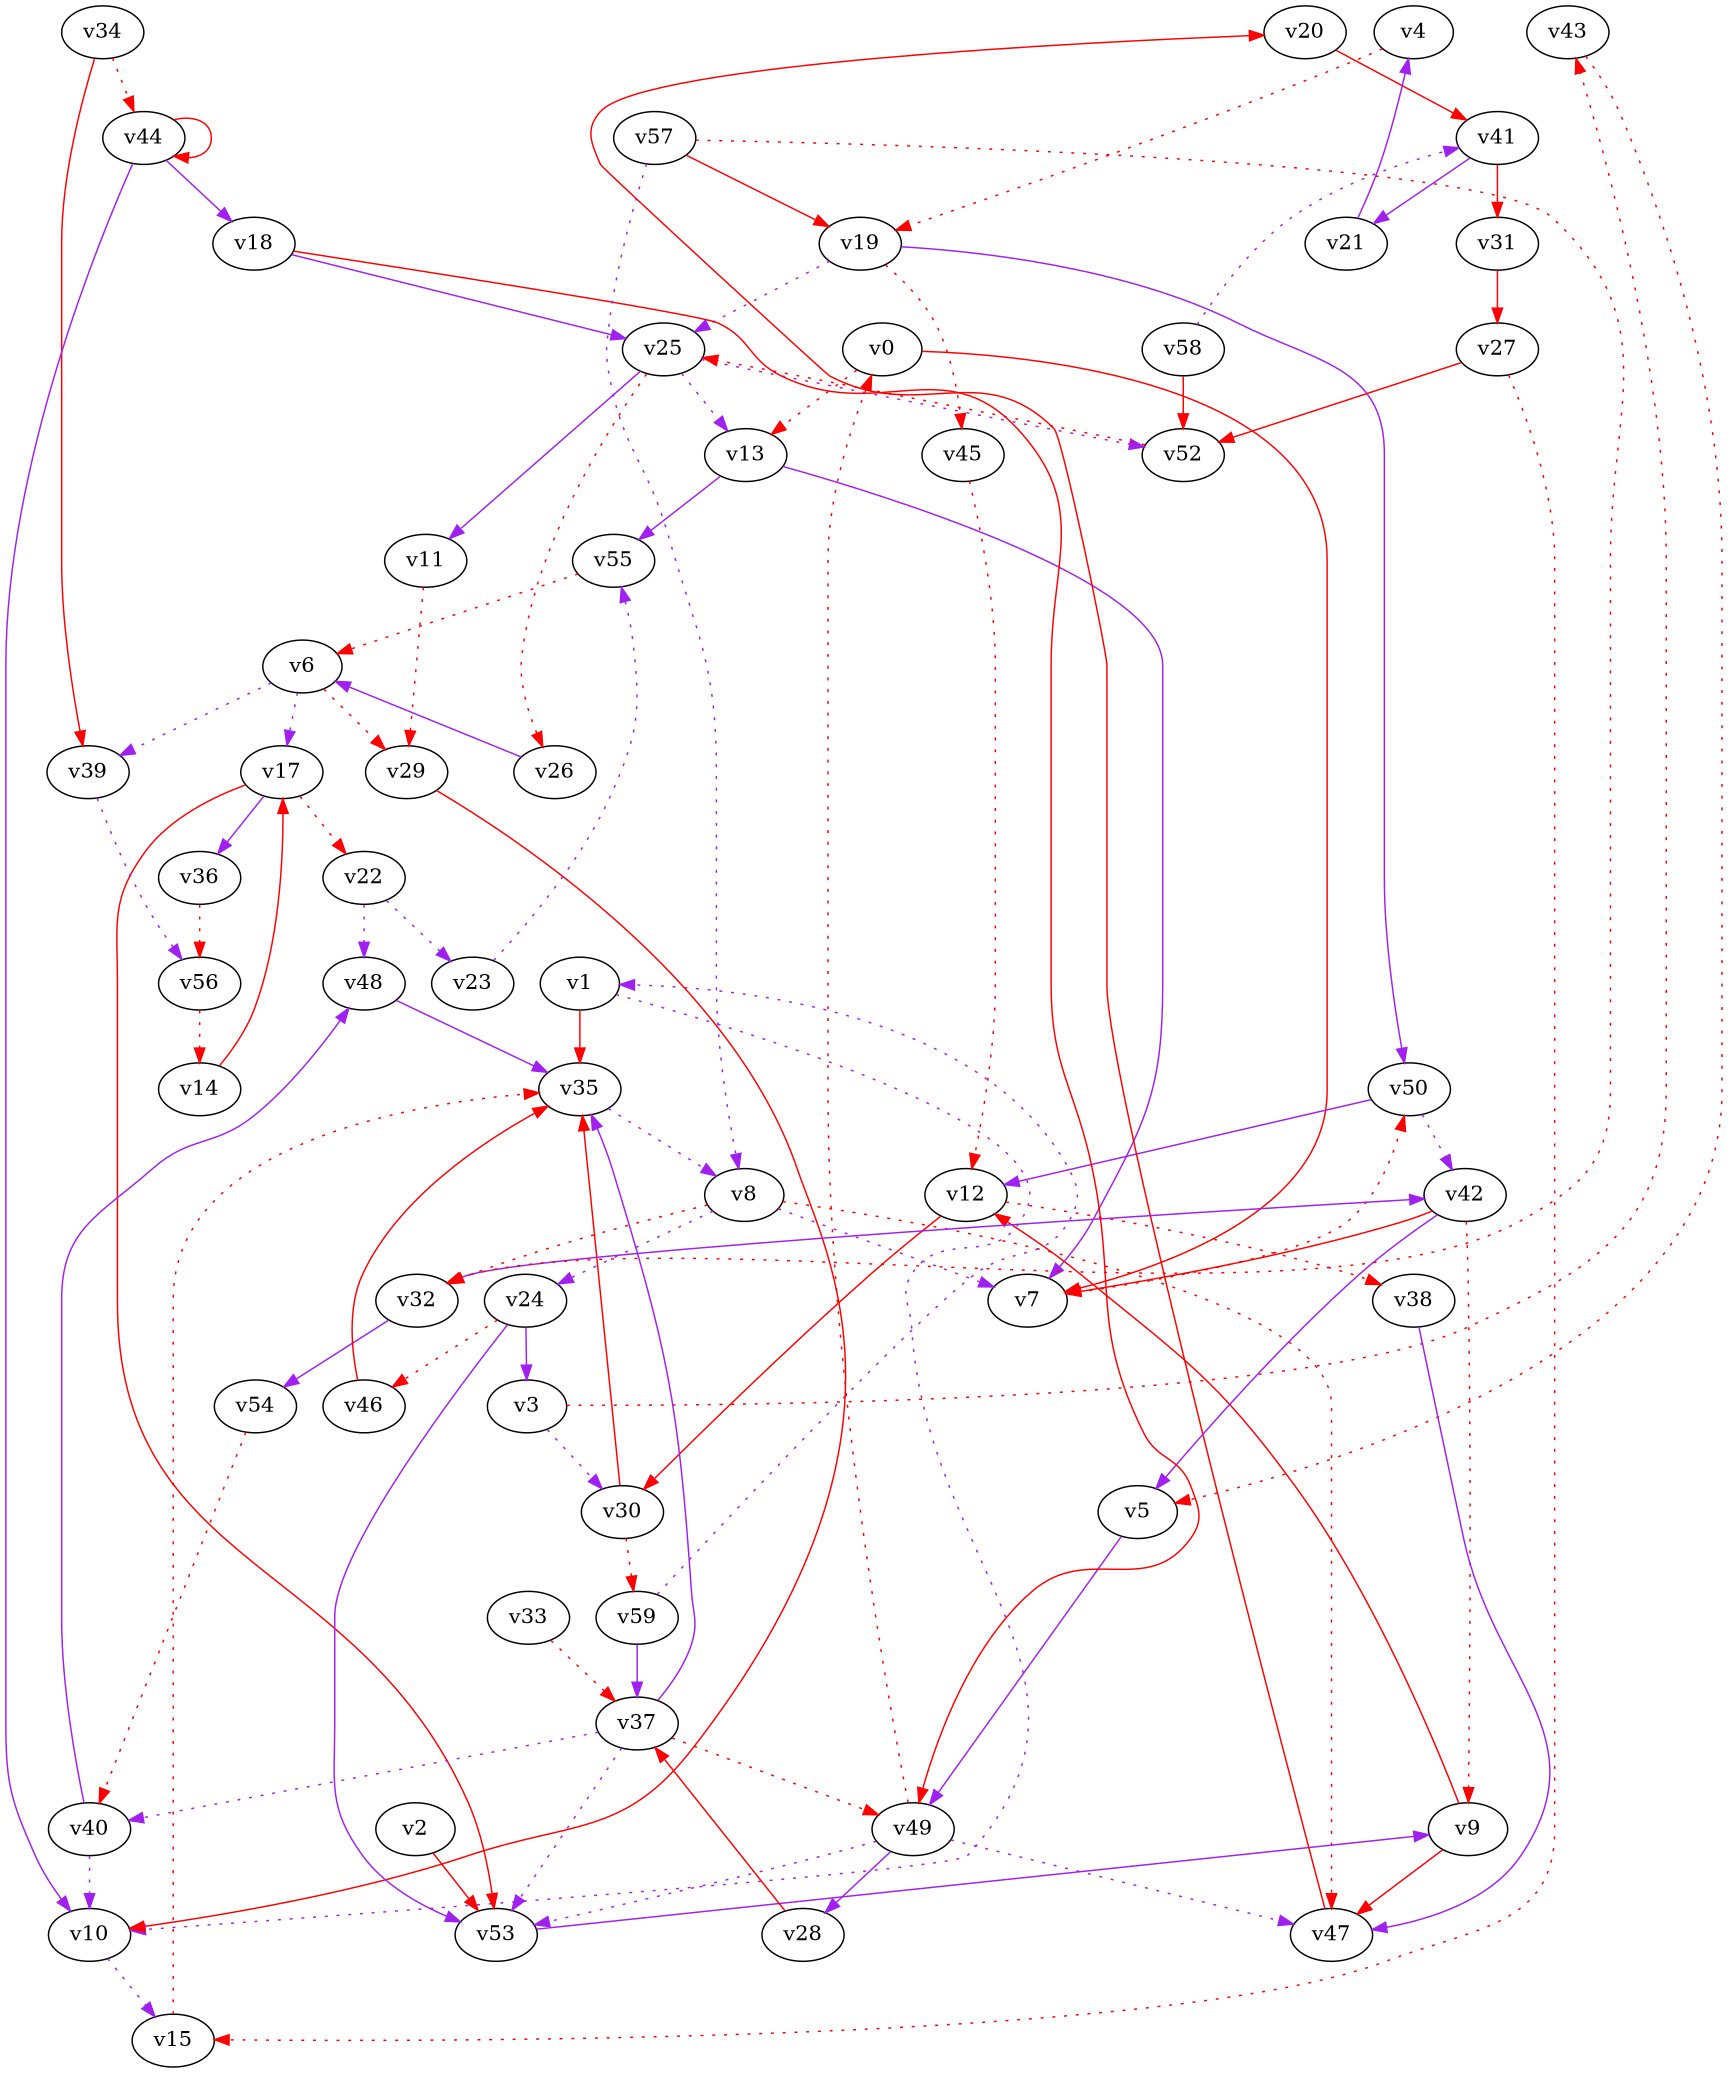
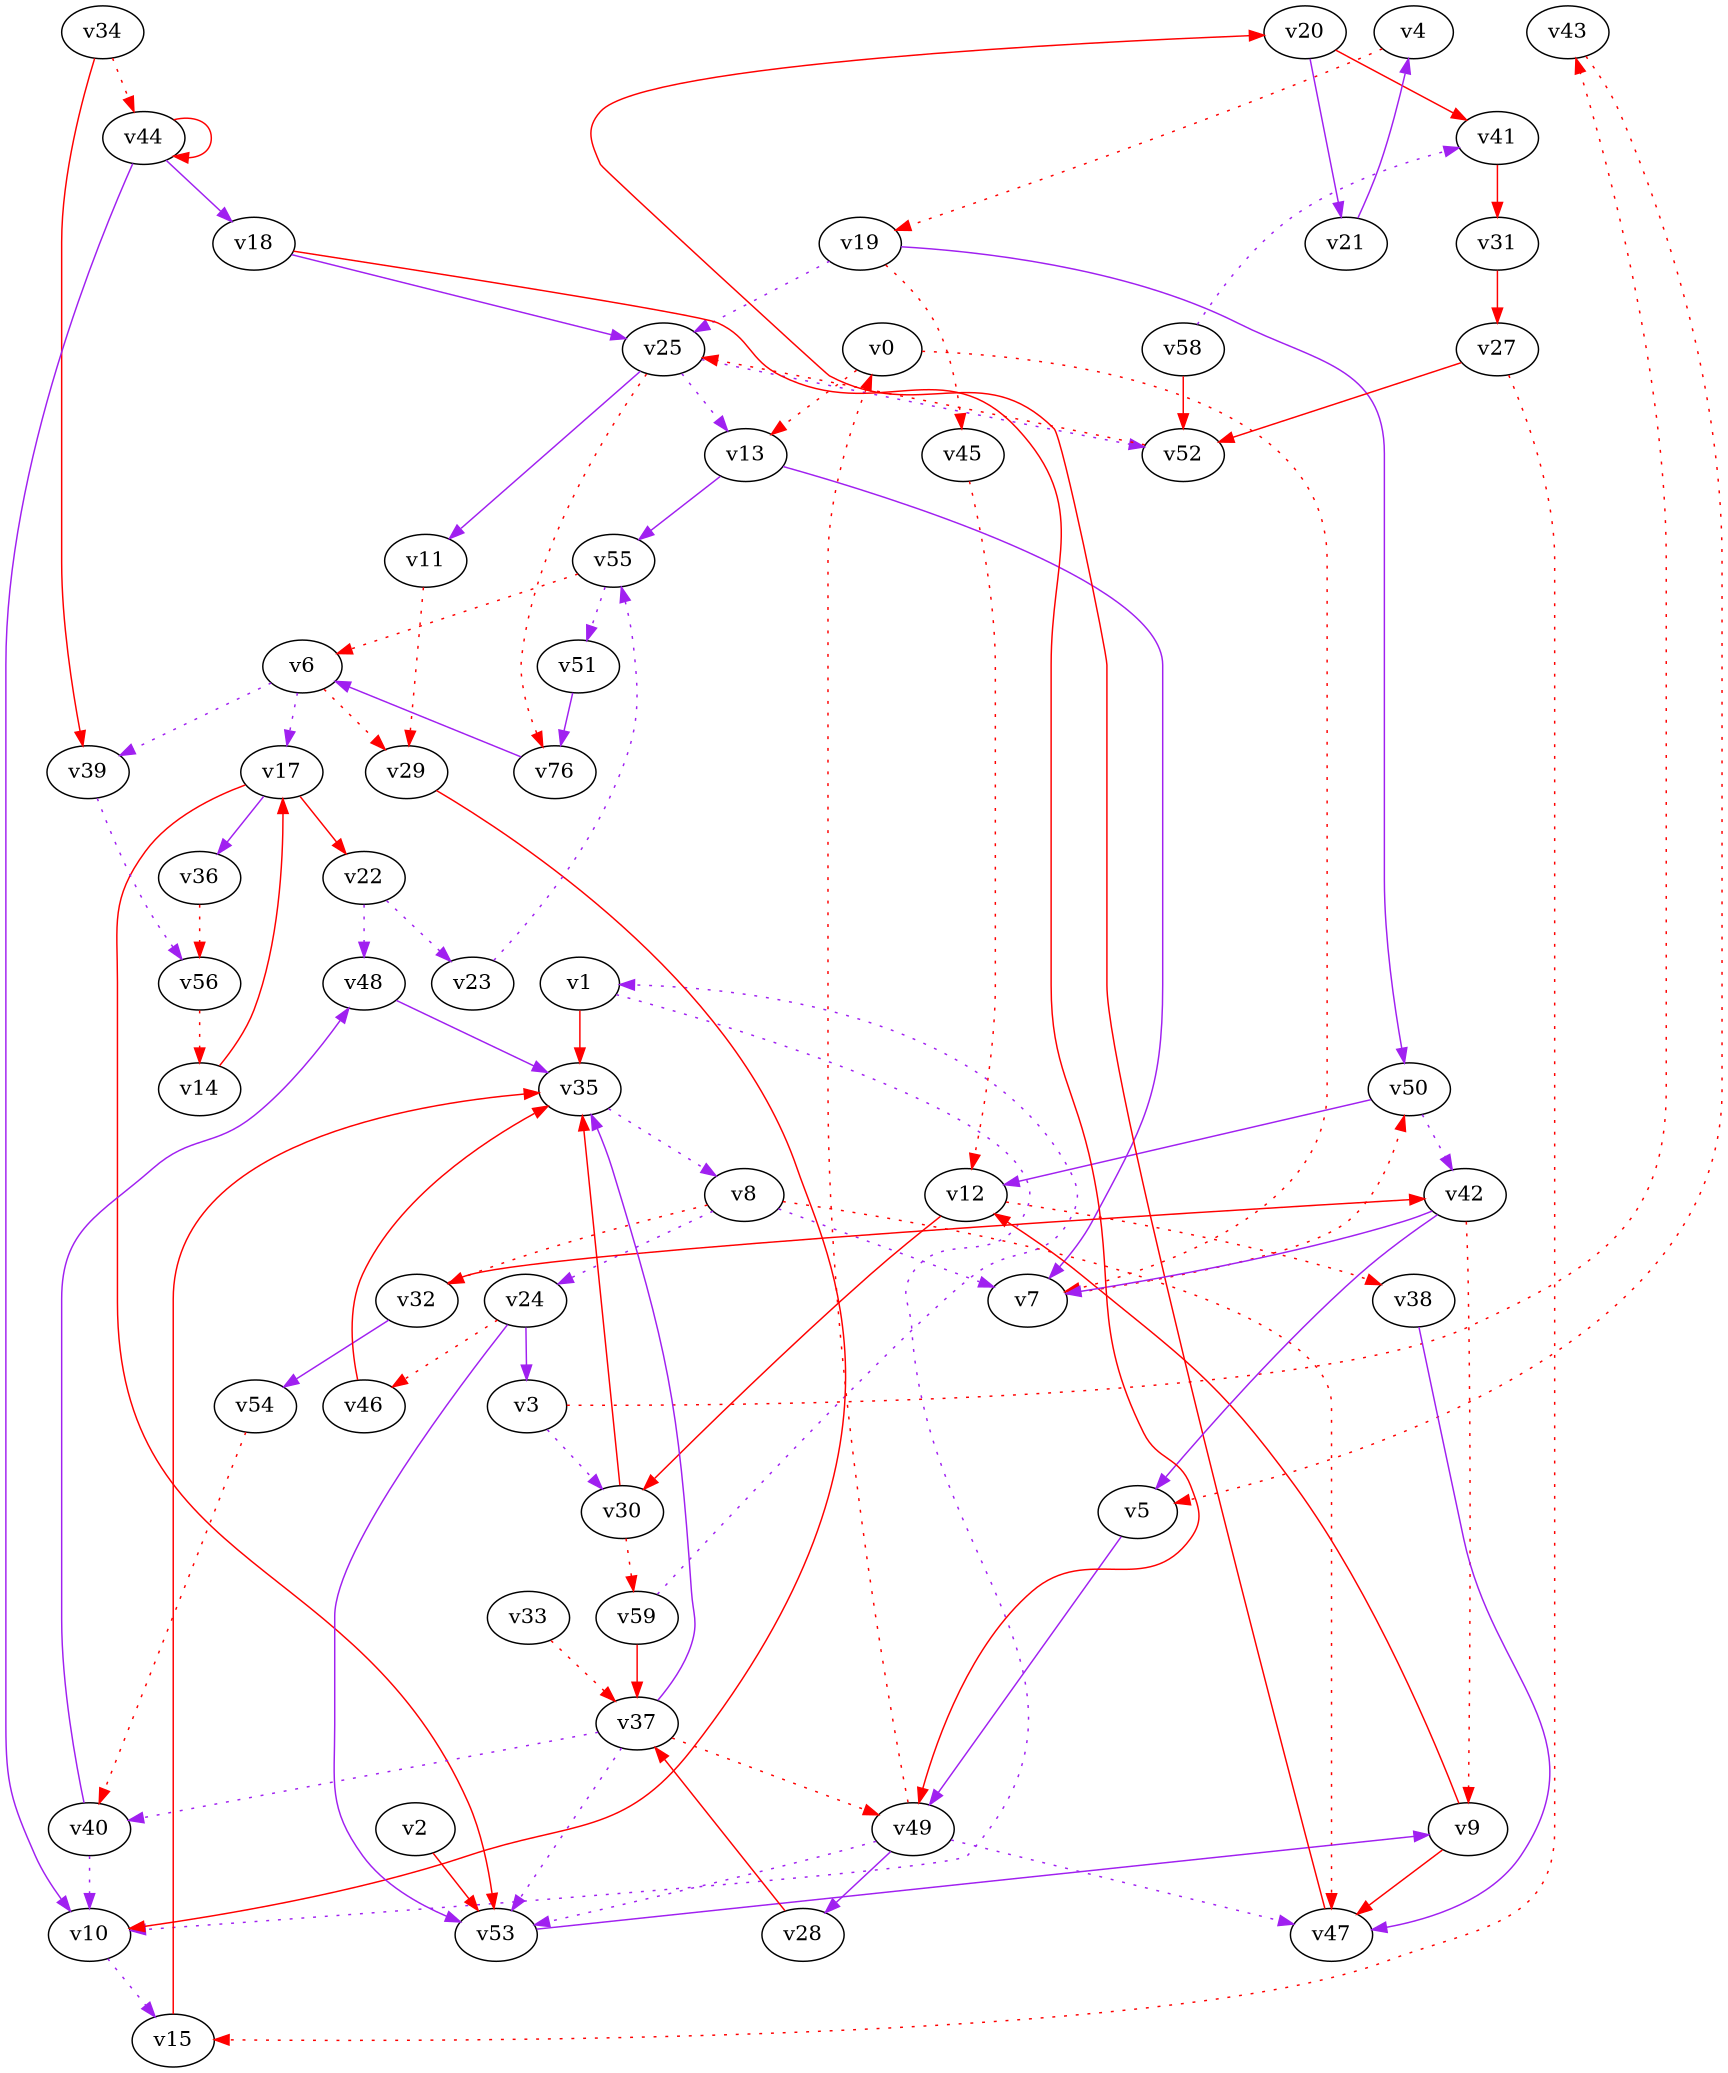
(655, 138) -> none
(1419, 192) -> (1324, 131)
none -> (578, 666)
(1327, 746) -> (1327, 746)
(555, 772) -> (555, 772)
(318, 819) -> (318, 819)
(903, 1232) -> (903, 1232)
(1337, 1240) -> (1337, 1240)
(173, 1435) -> (173, 1435)
(637, 1663) -> (637, 1663)
